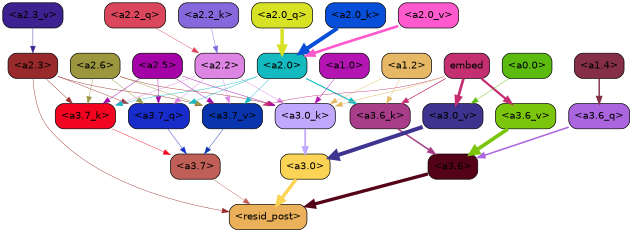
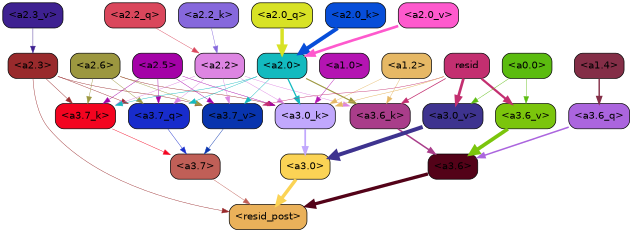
(467, 66) -> (467, 66)
none -> (291, 86)
(322, 87) -> (322, 87)
none -> (526, 88)
none -> (286, 89)
